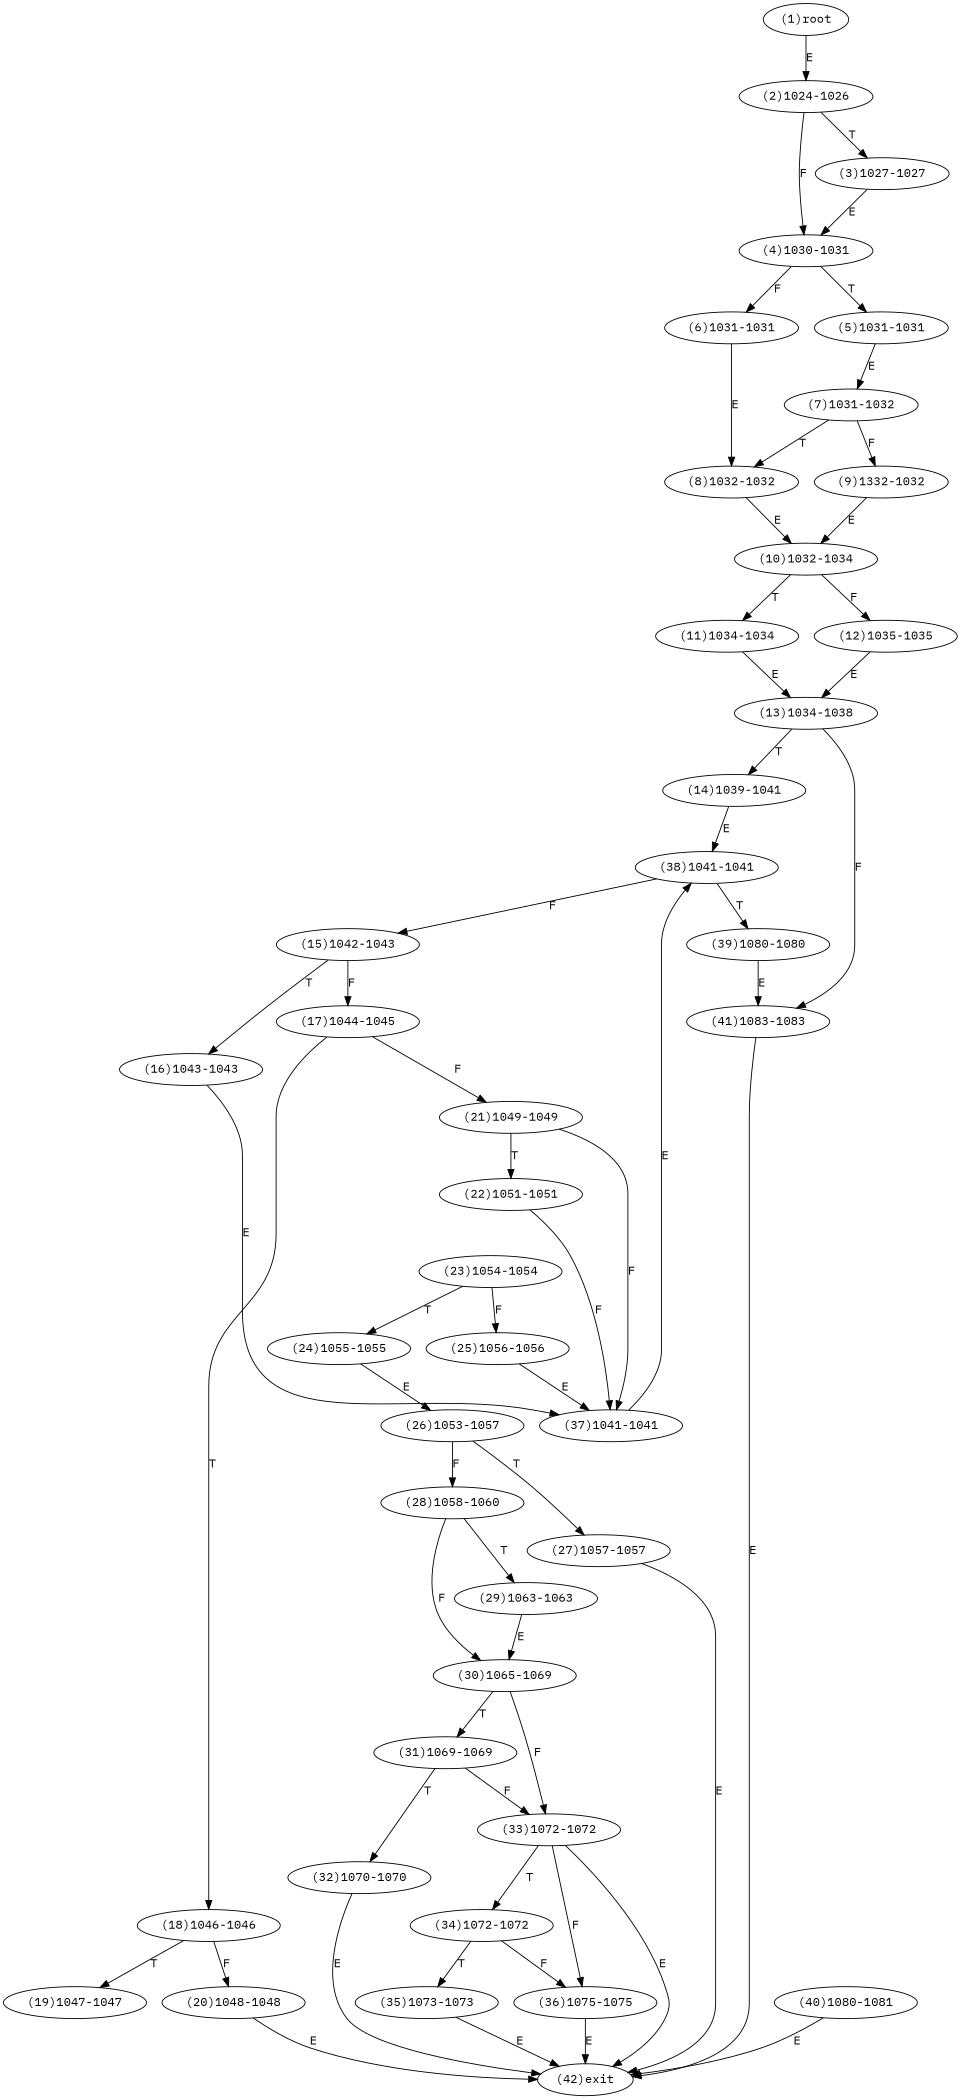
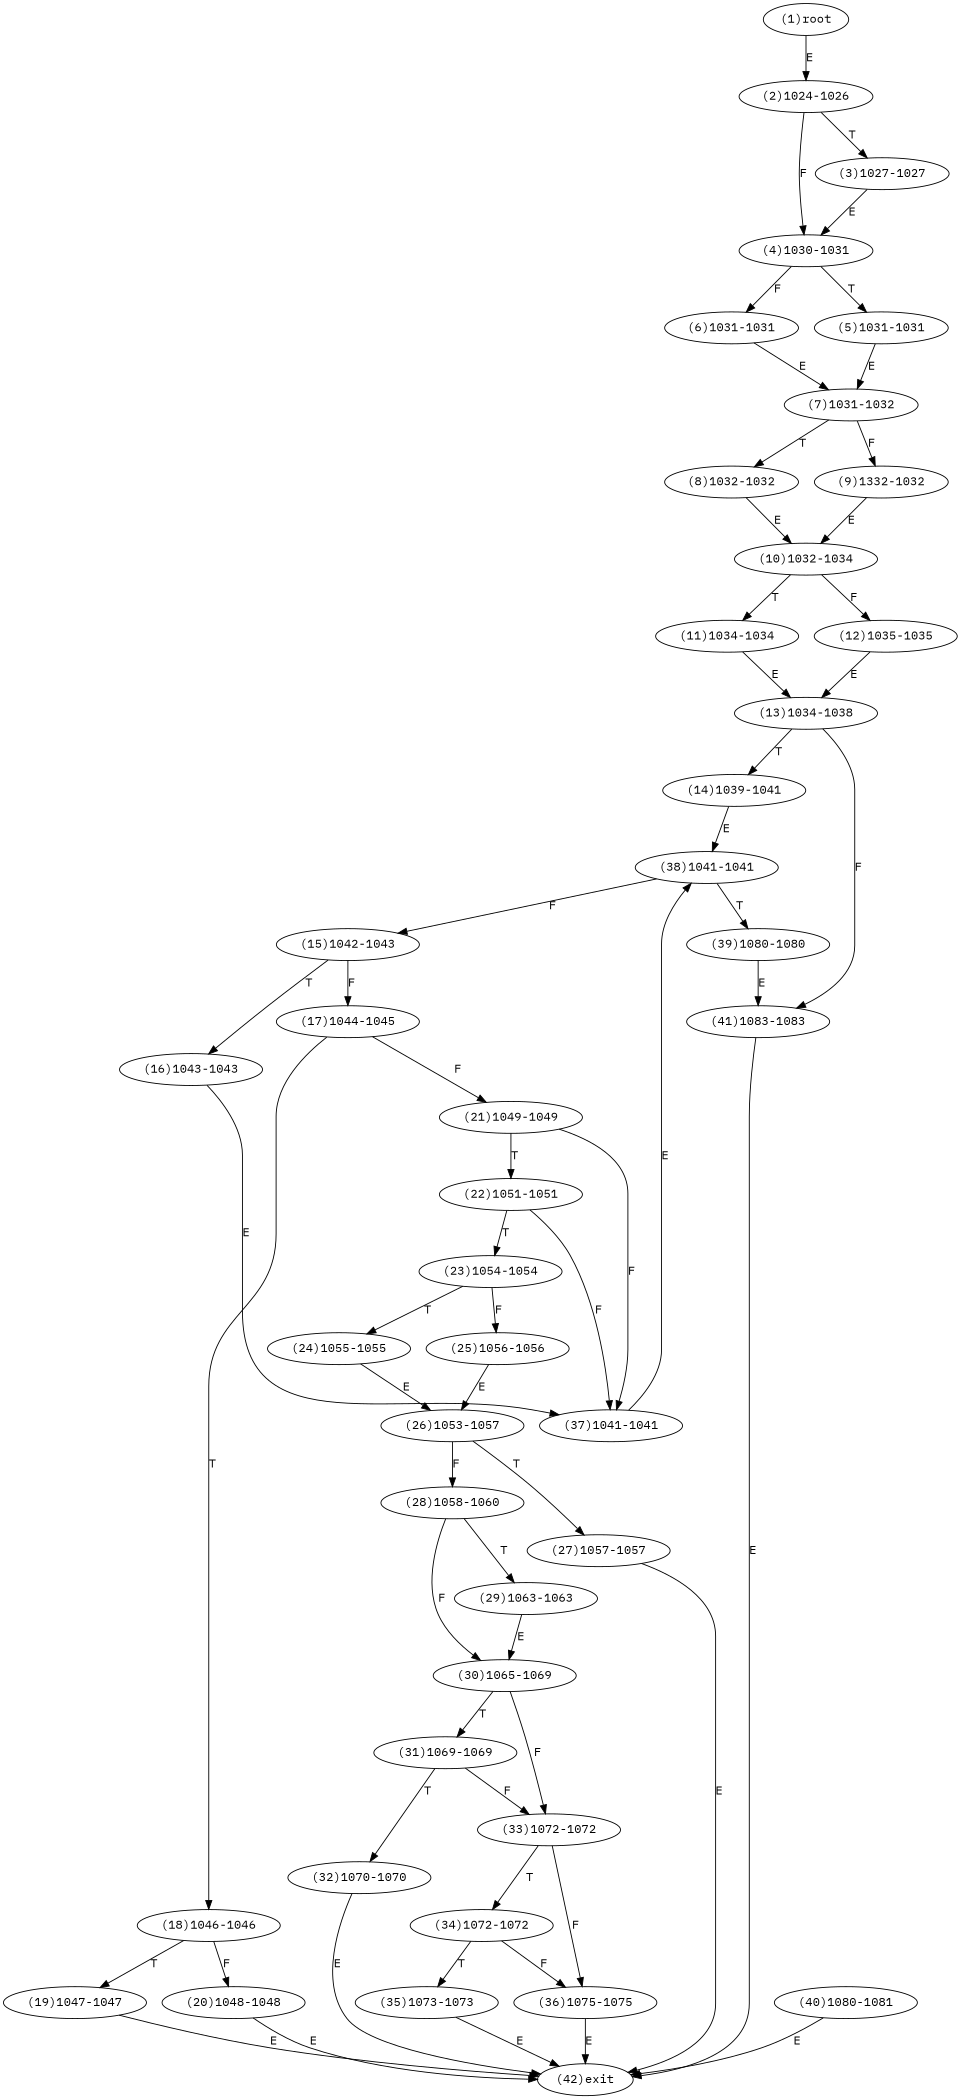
(732, 400) -> (787, 364)
none -> (502, 1229)
(550, 1385) -> (477, 1383)
(649, 1951) -> (302, 2053)
